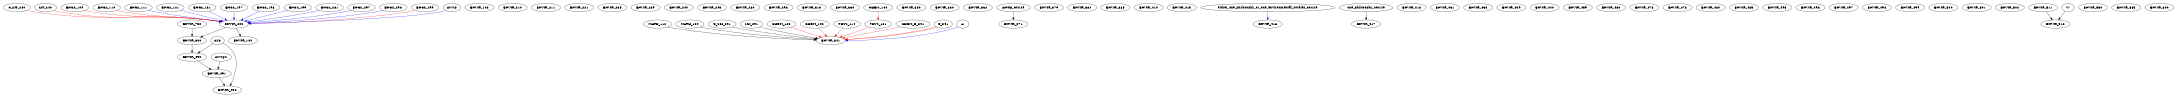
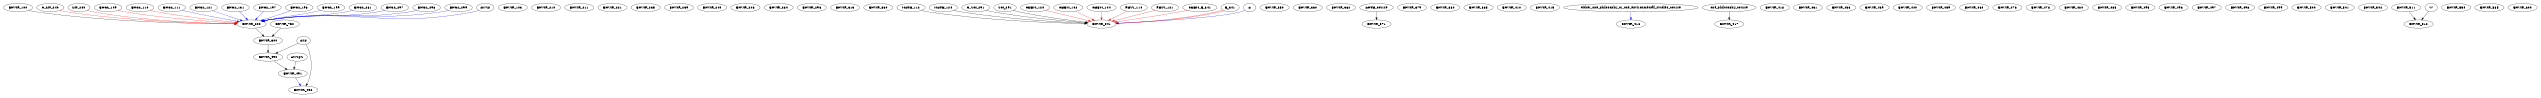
(878, 15) -> (1102, 15)
(354, 18) -> (384, 16)
(238, 31) -> (131, 21)
(221, 81) -> (297, 81)
